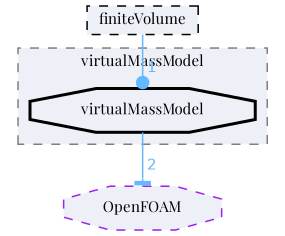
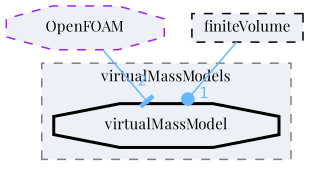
(143, 62) -> (166, 77)
(143, 155) -> (123, 74)
